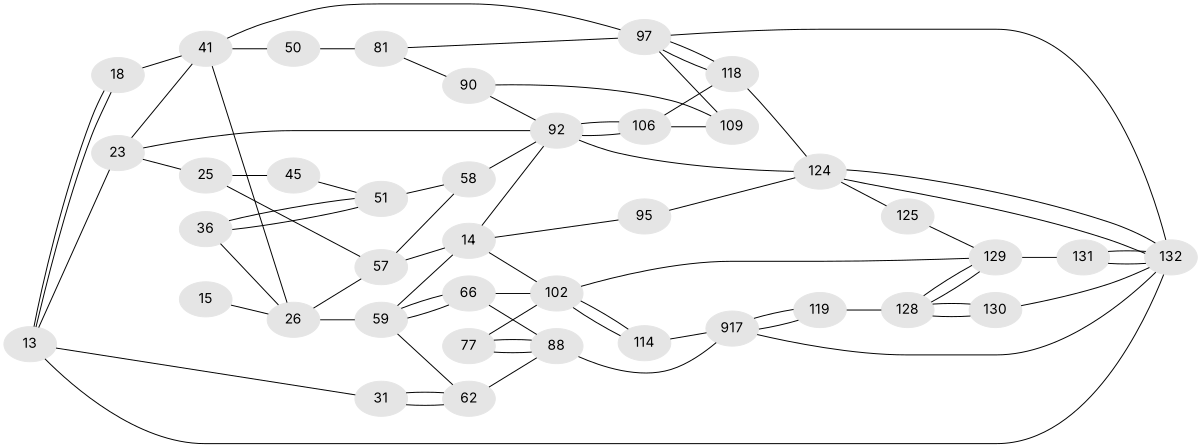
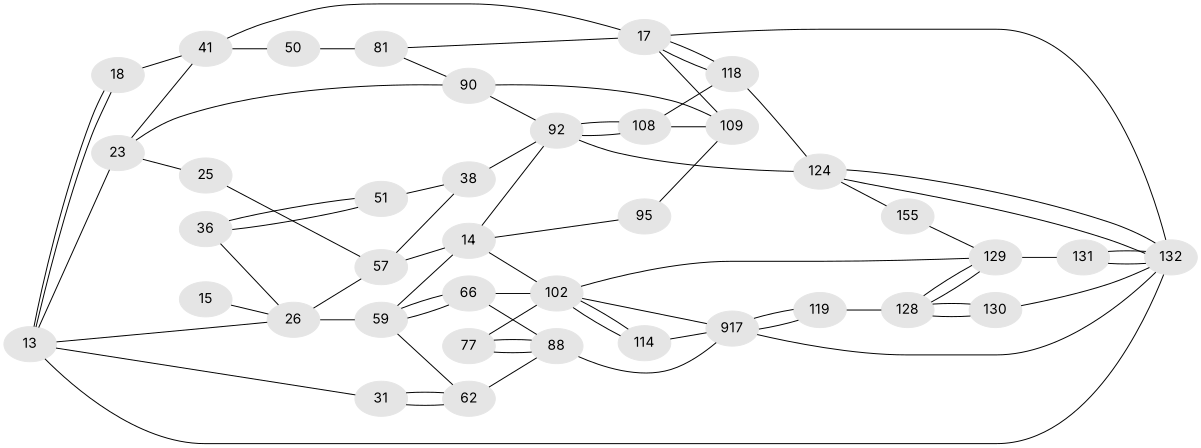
(644, 37) -> (644, 37)
(644, 127) -> (644, 127)
(336, 131) -> (285, 94)
(293, 176) -> none
(469, 179) -> (469, 179)
(250, 184) -> (162, 332)
(732, 194) -> (688, 171)
(908, 216) -> (908, 216)
none -> (645, 311)
